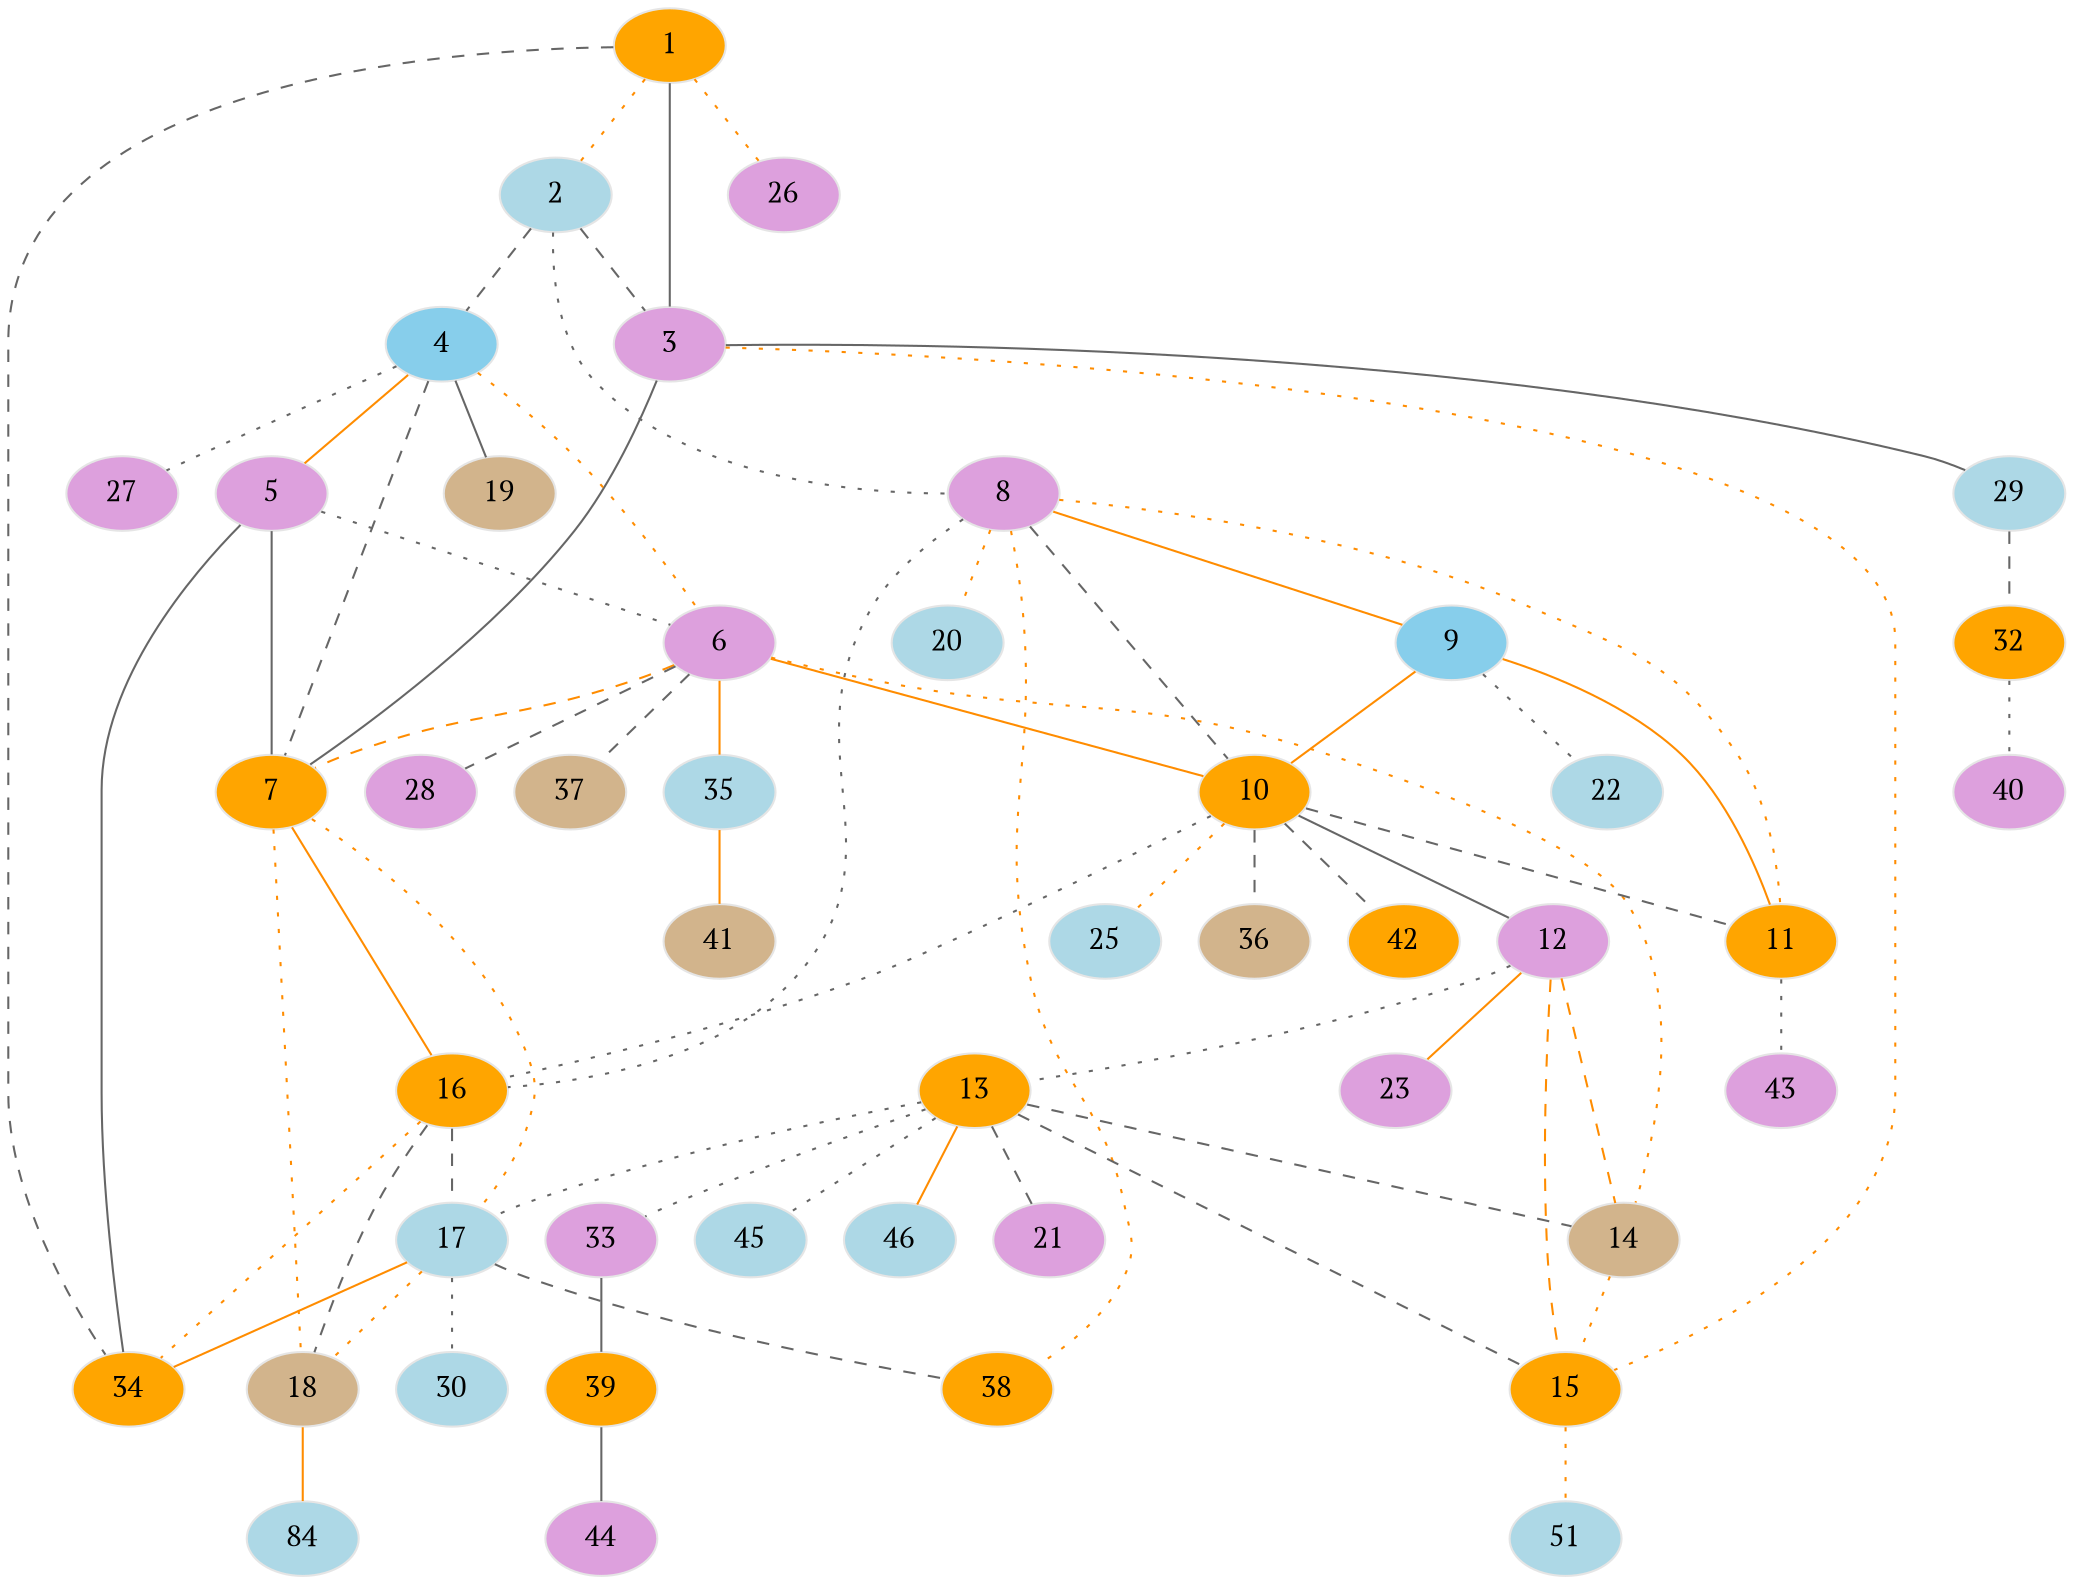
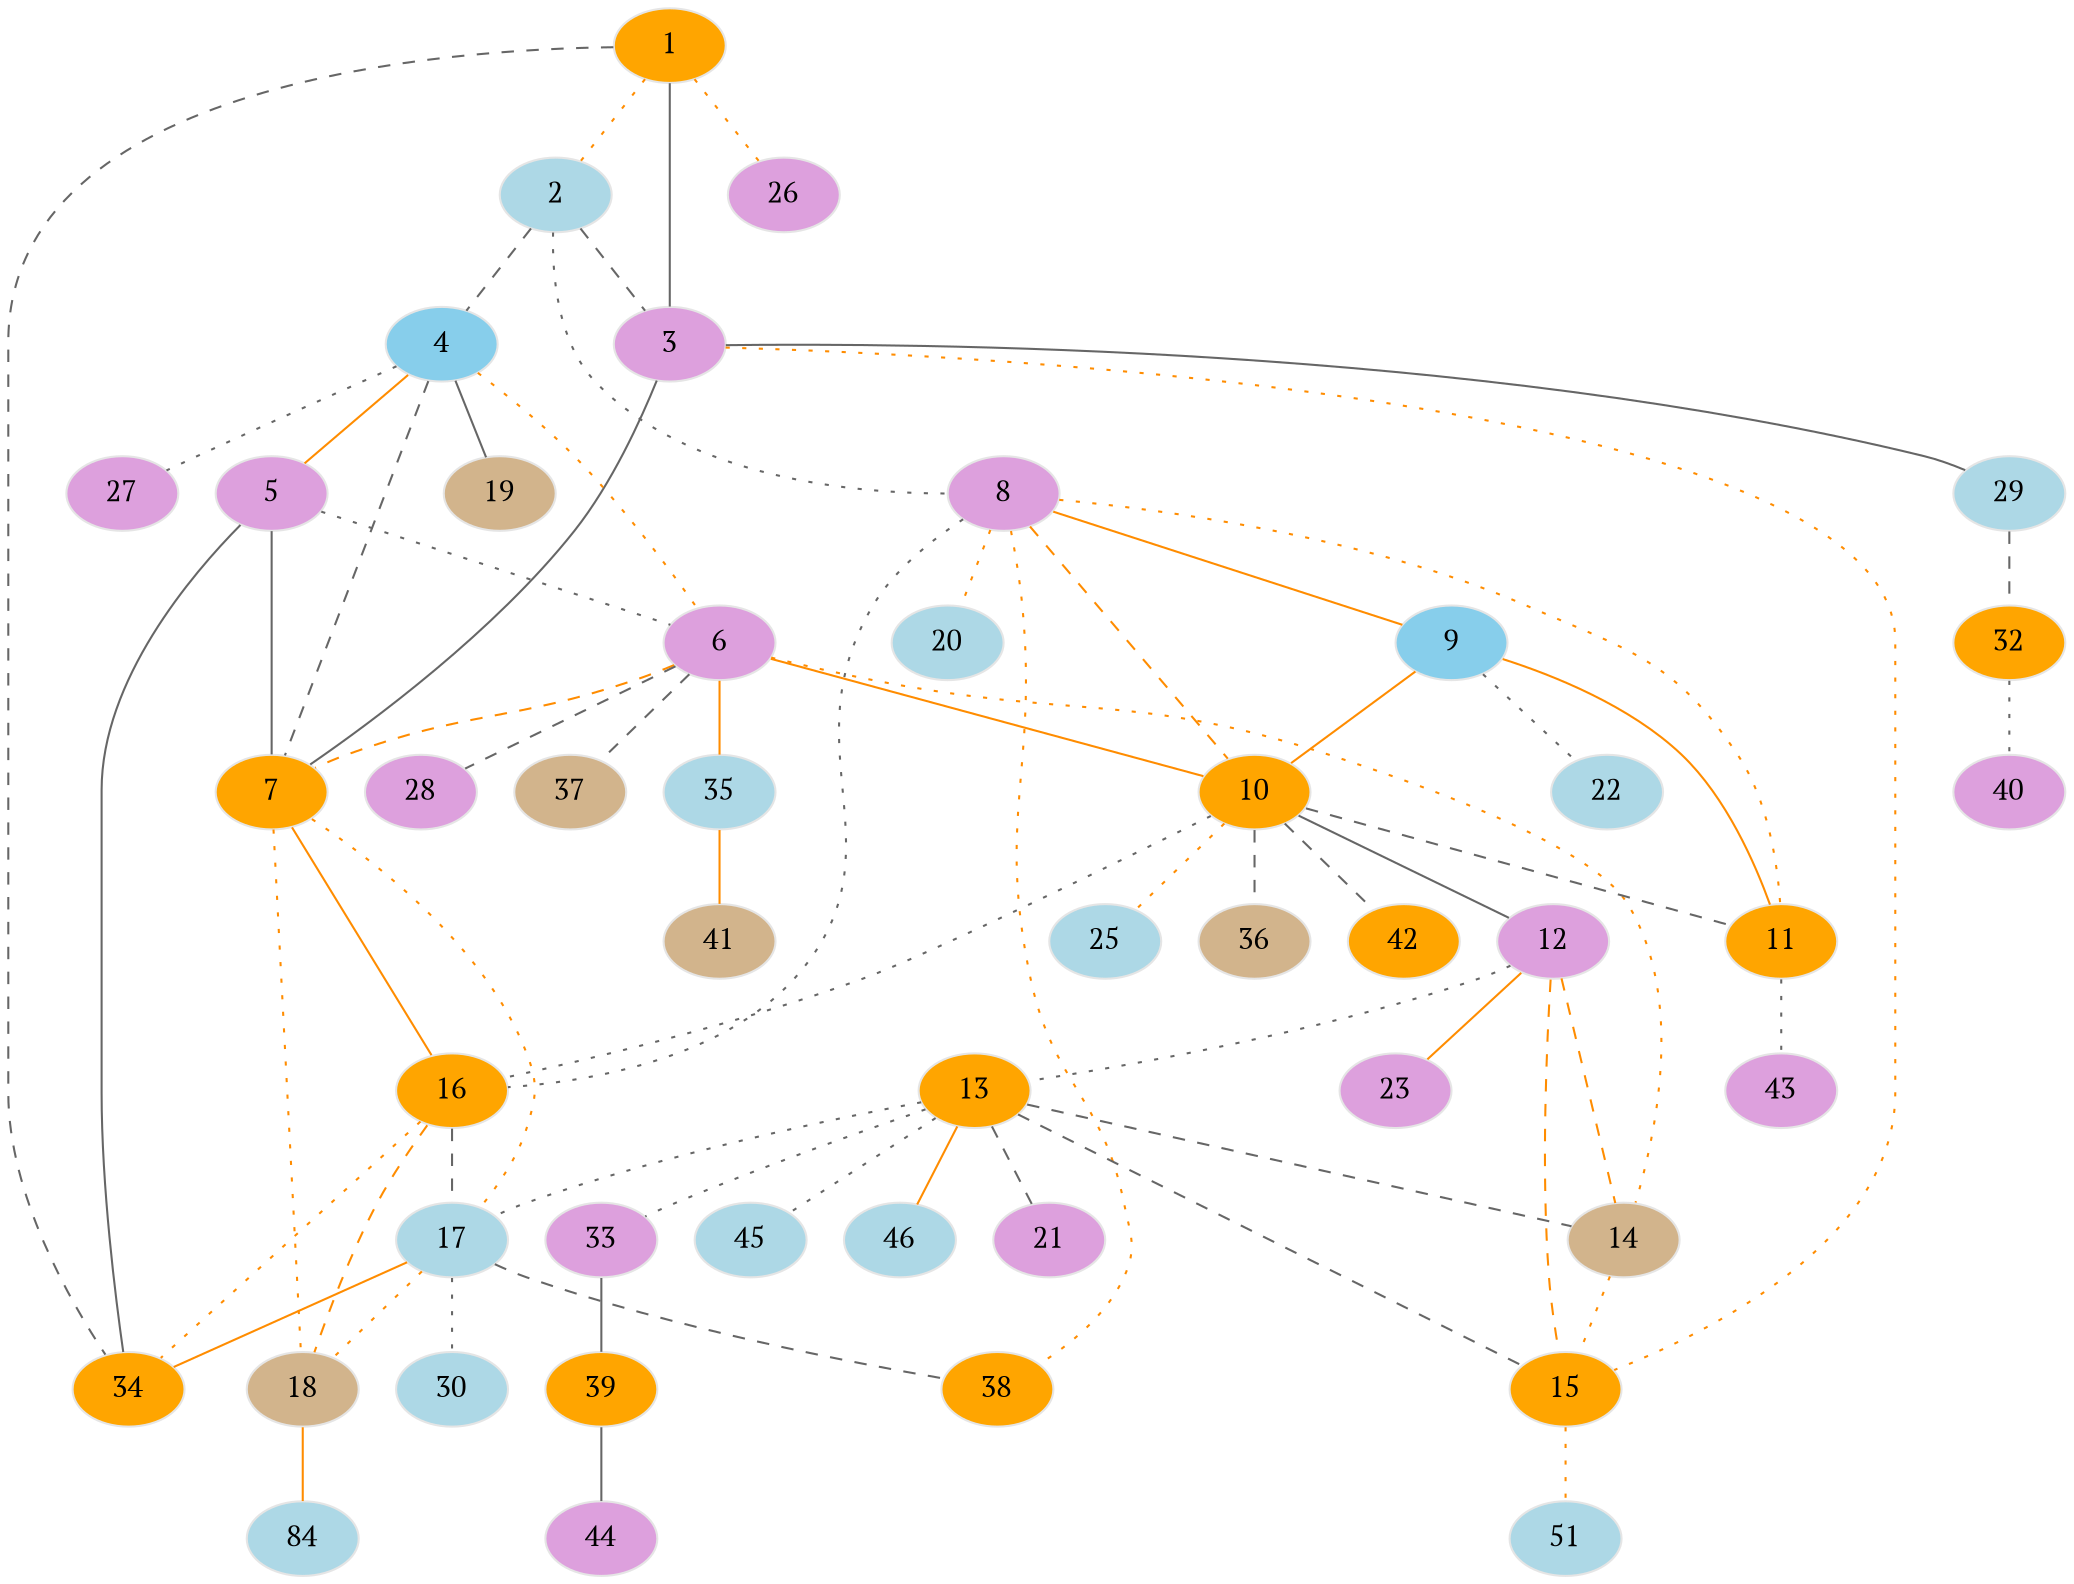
(1129, 643) -> (1129, 643)
(362, 1234) -> (362, 1234)
